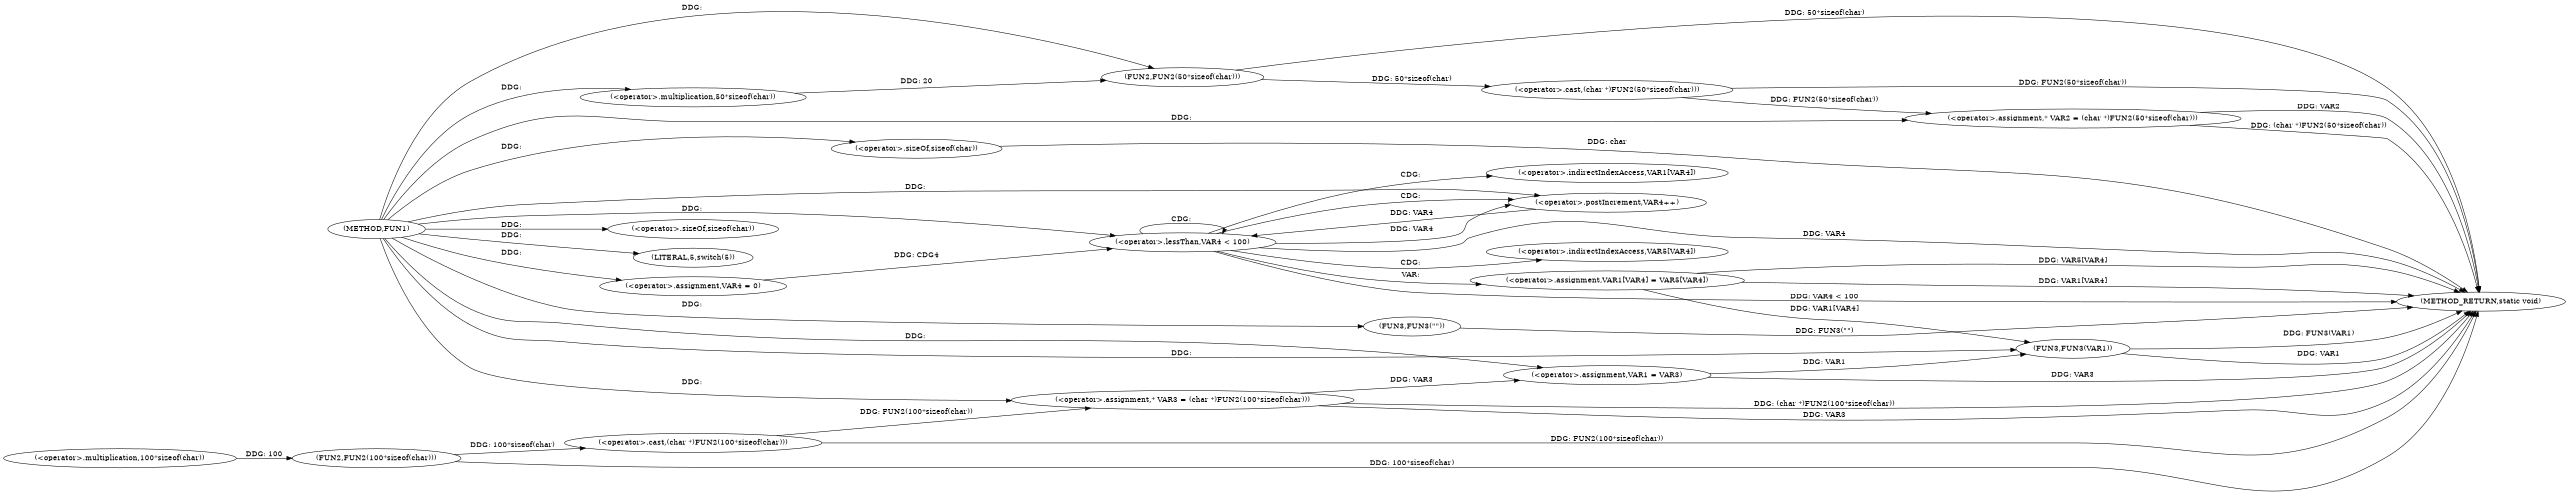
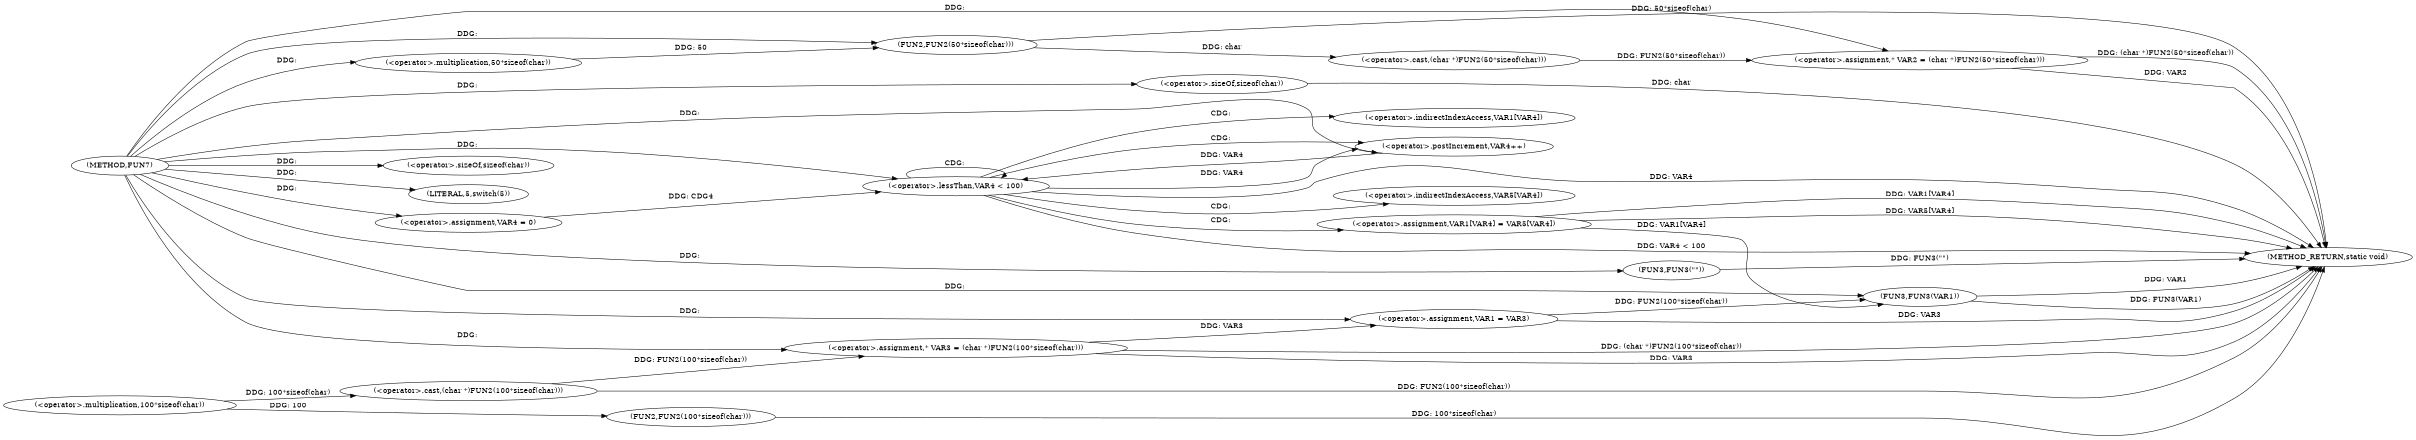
(1412, 79) -> (1222, 47)
(917, 81) -> (691, 48)
(2166, 87) -> none
(377, 229) -> (120, 166)
(1412, 275) -> (1222, 220)
(1825, 362) -> (1672, 302)
(517, 451) -> (287, 398)
